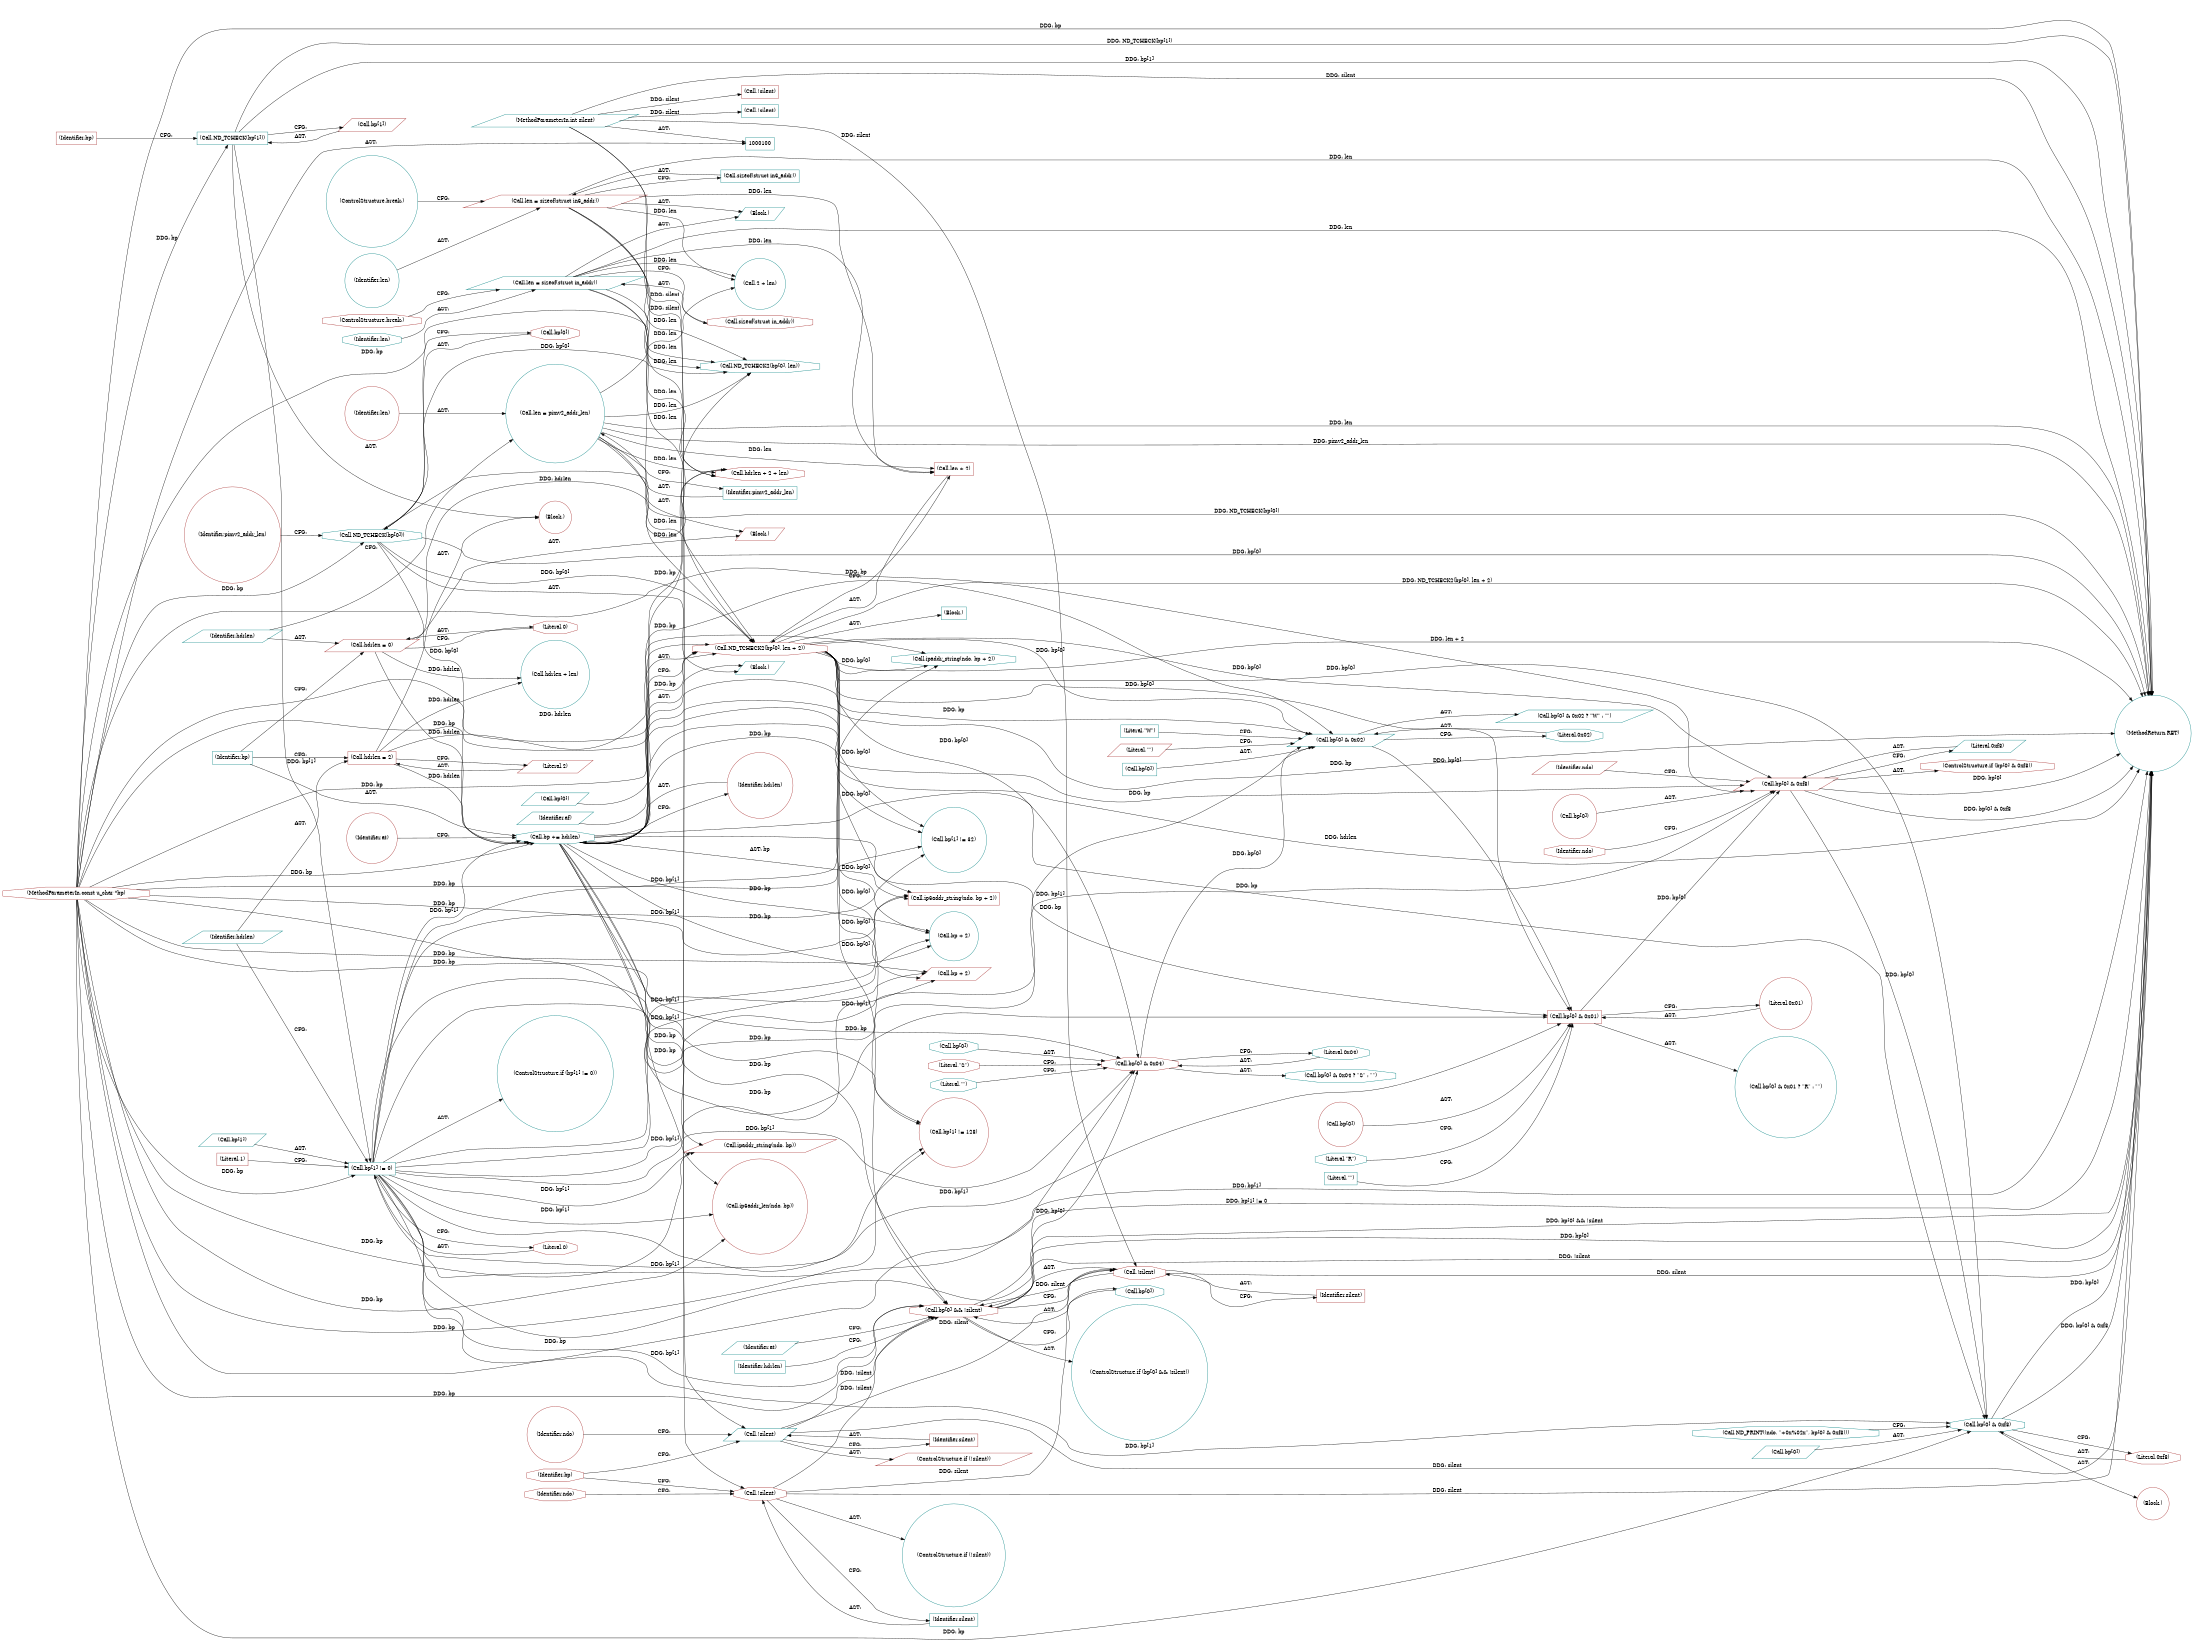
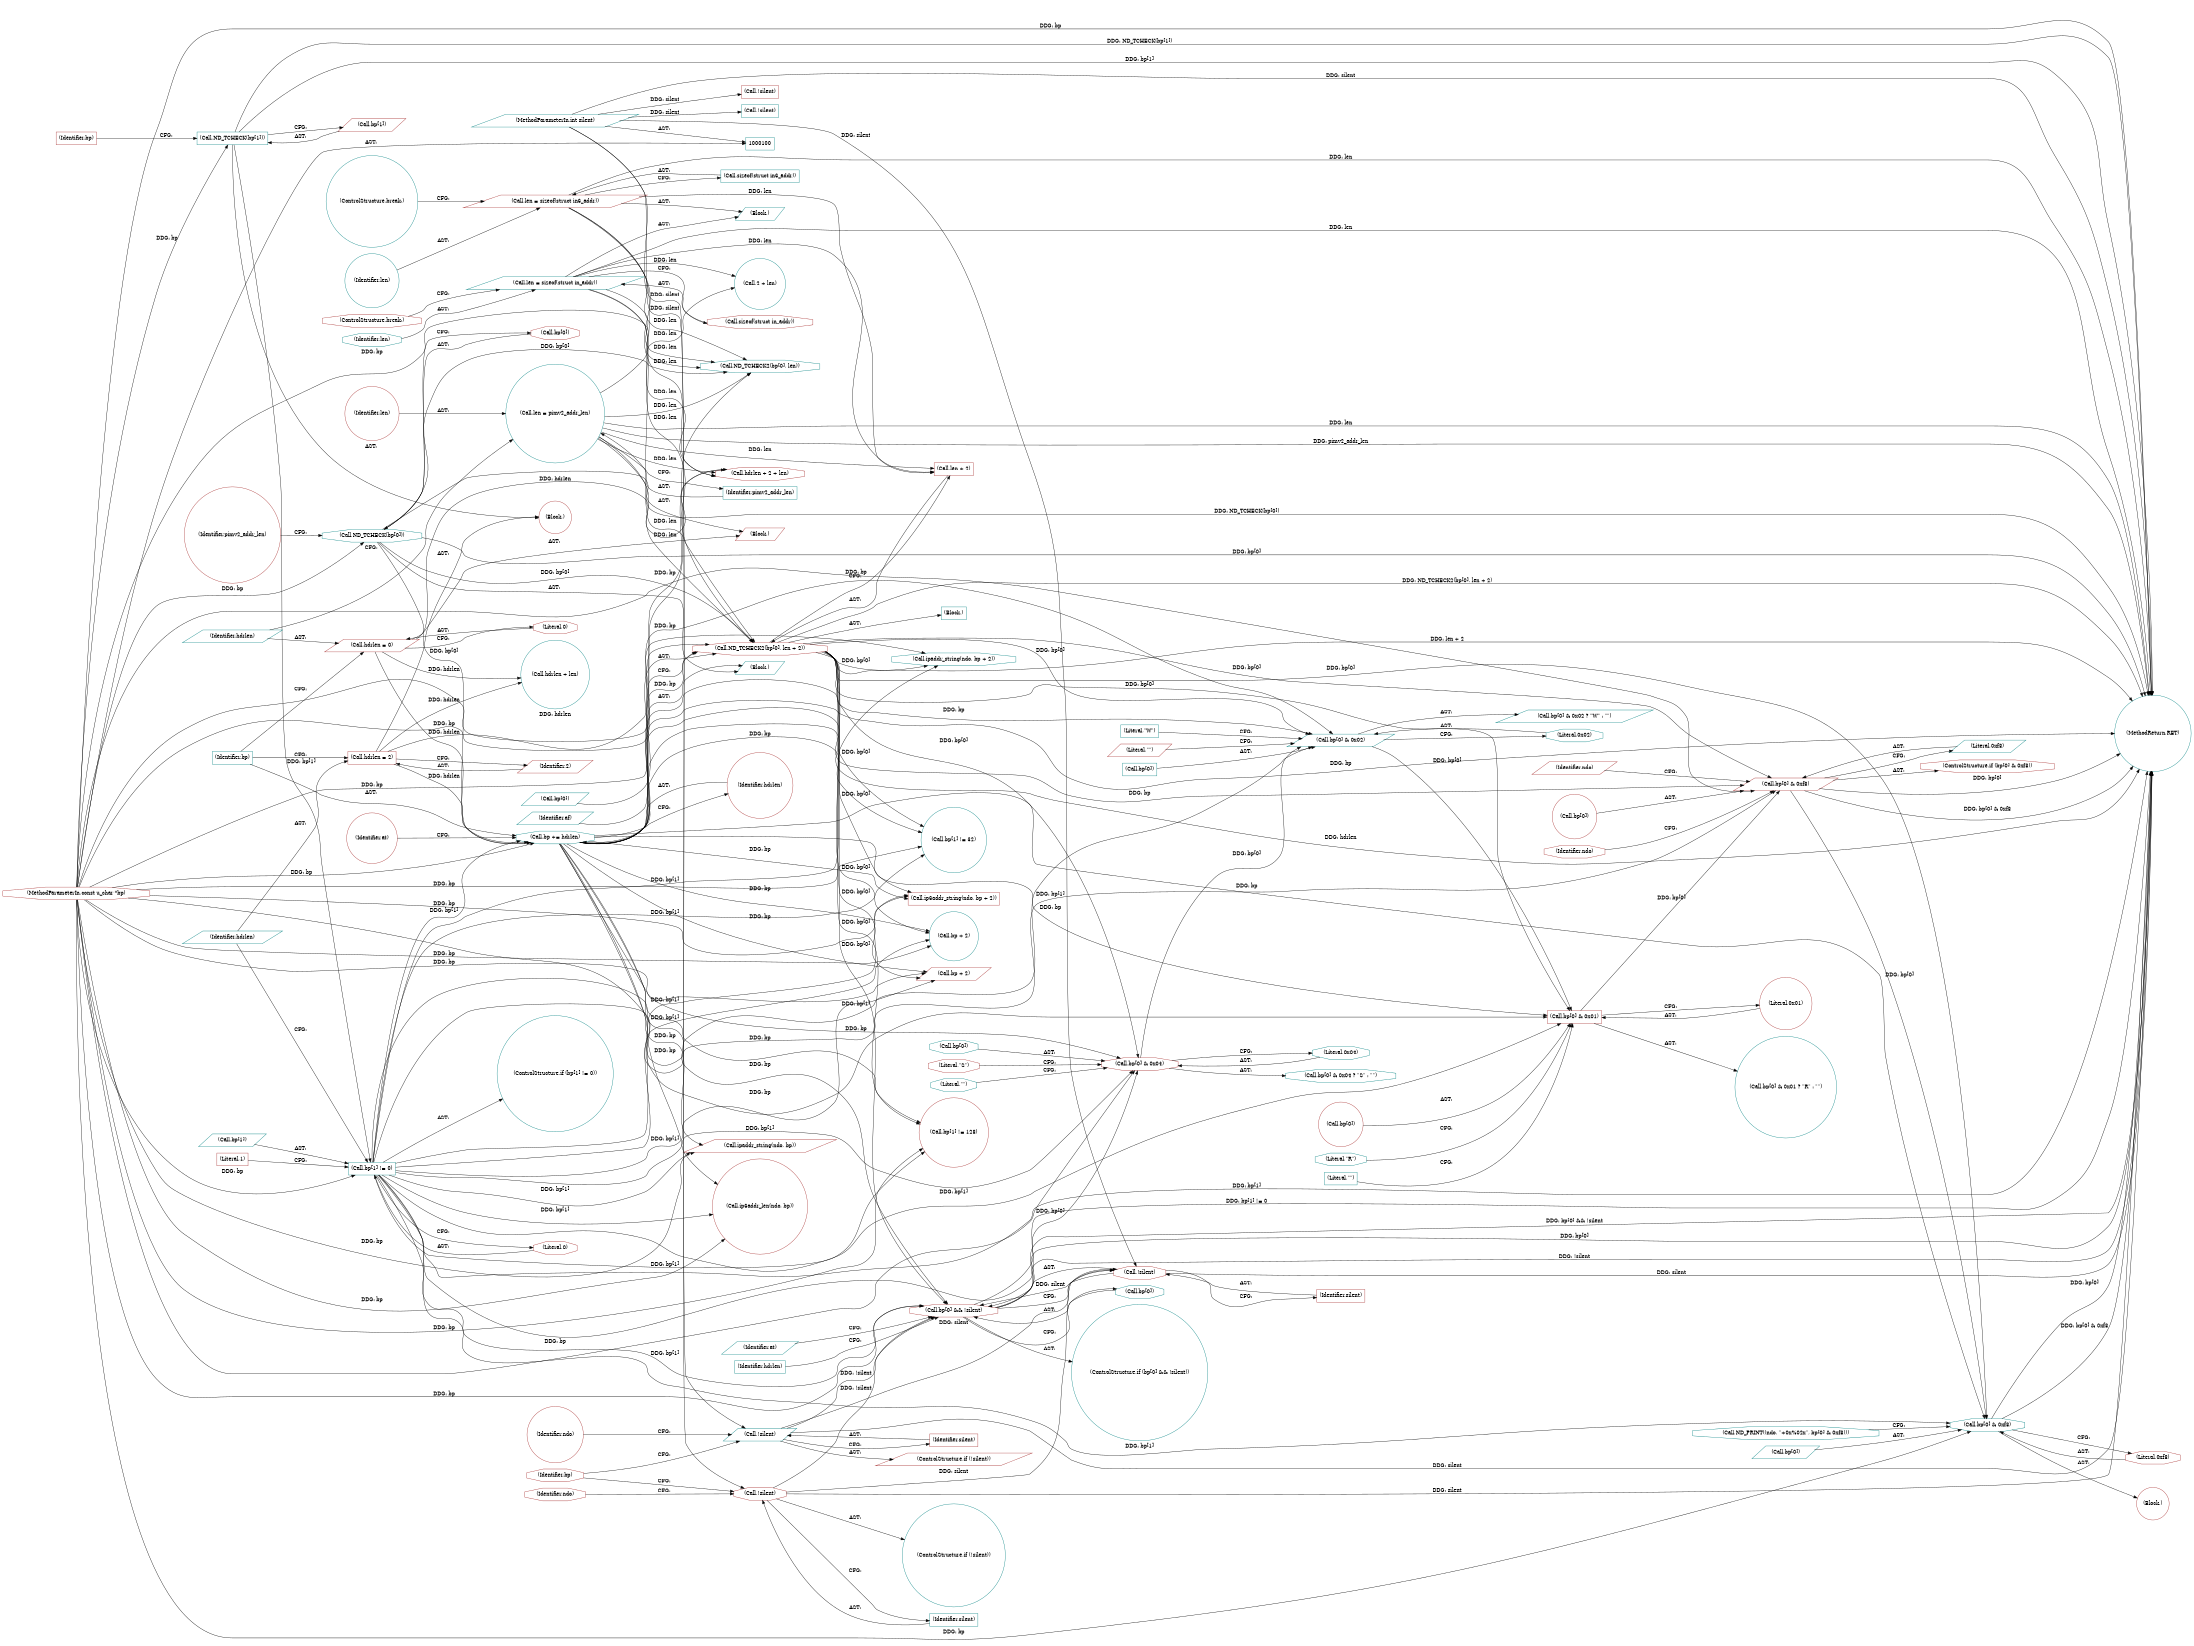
(682, 223) -> none
(555, 767) -> (555, 767)
(760, 850) -> (760, 850)
